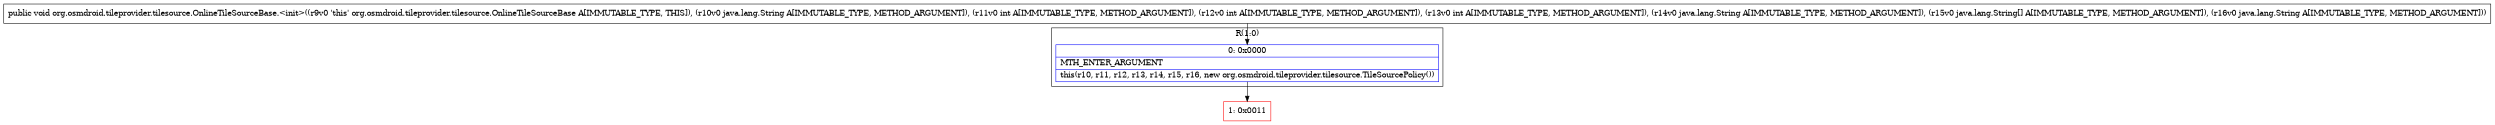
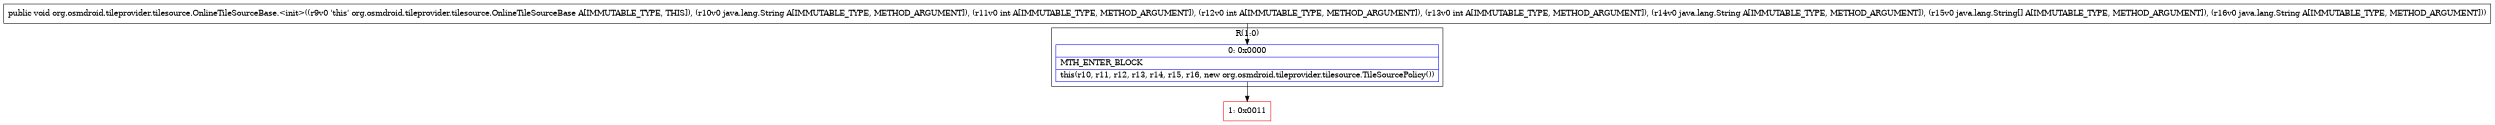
(1111, 63) -> (1101, 63)
